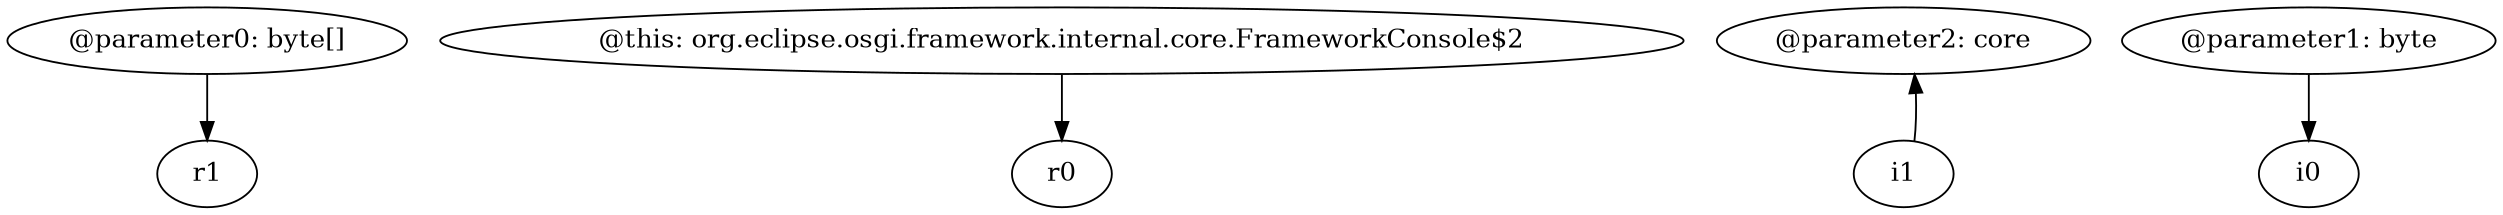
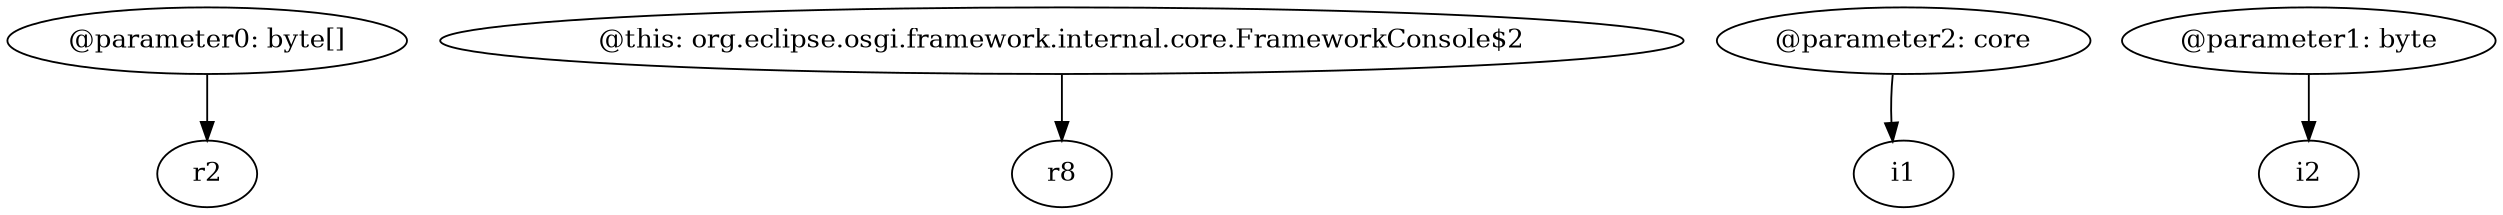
(1916, 117) -> (1891, 99)
(207, 174) -> (207, 174)
(1062, 174) -> (1062, 174)
(2309, 174) -> (2309, 174)
